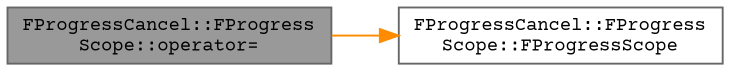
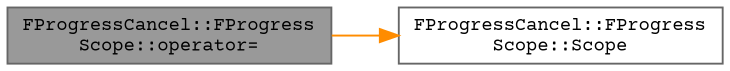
(561, 36) -> (561, 36)
